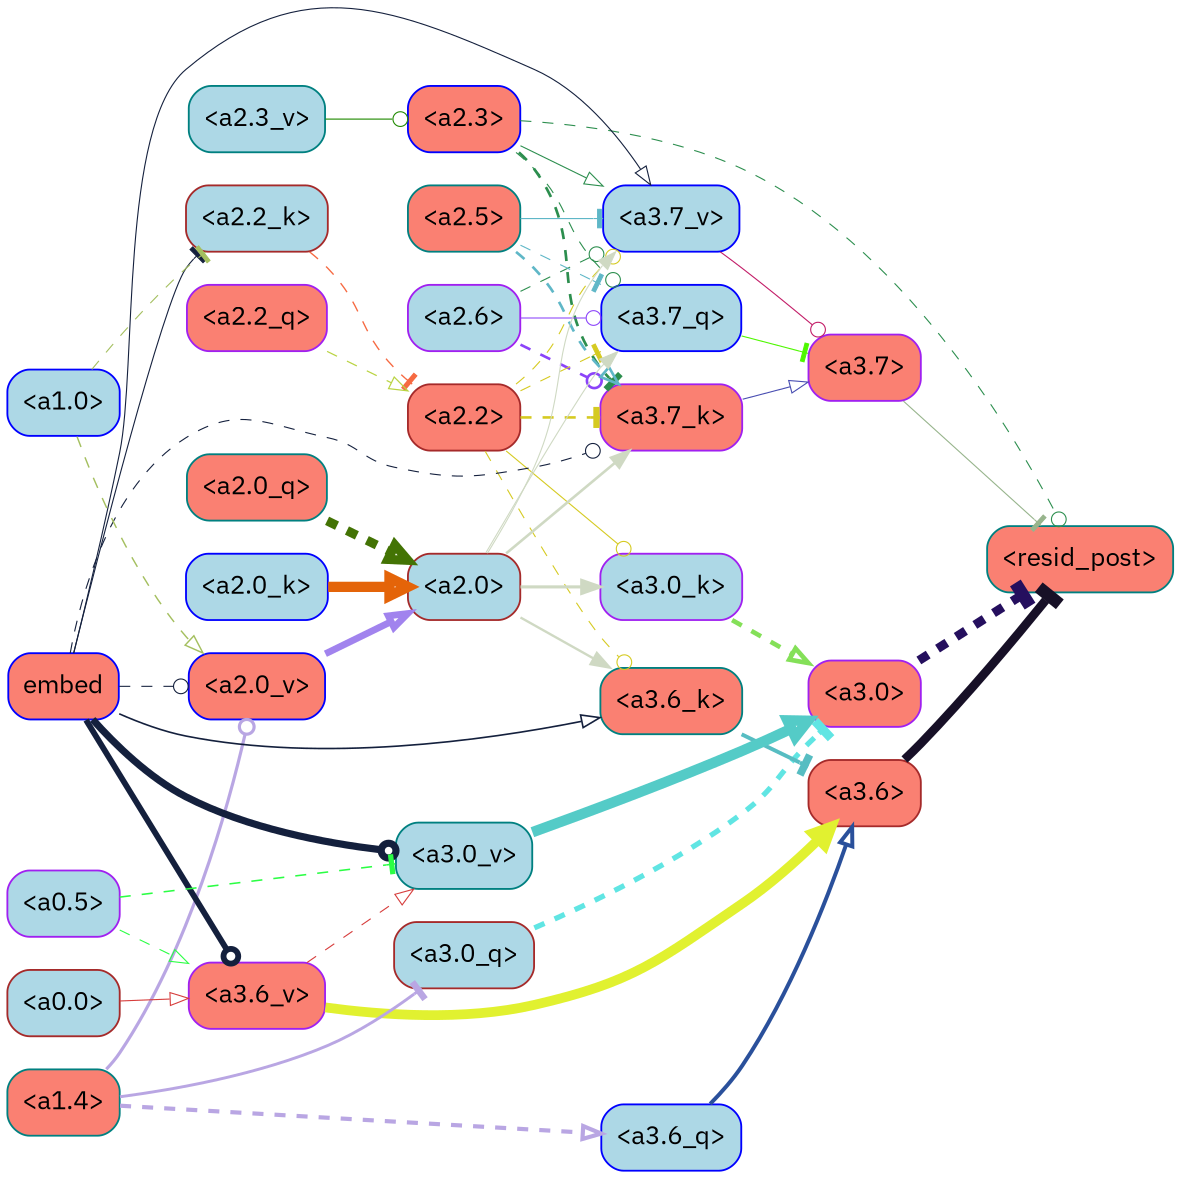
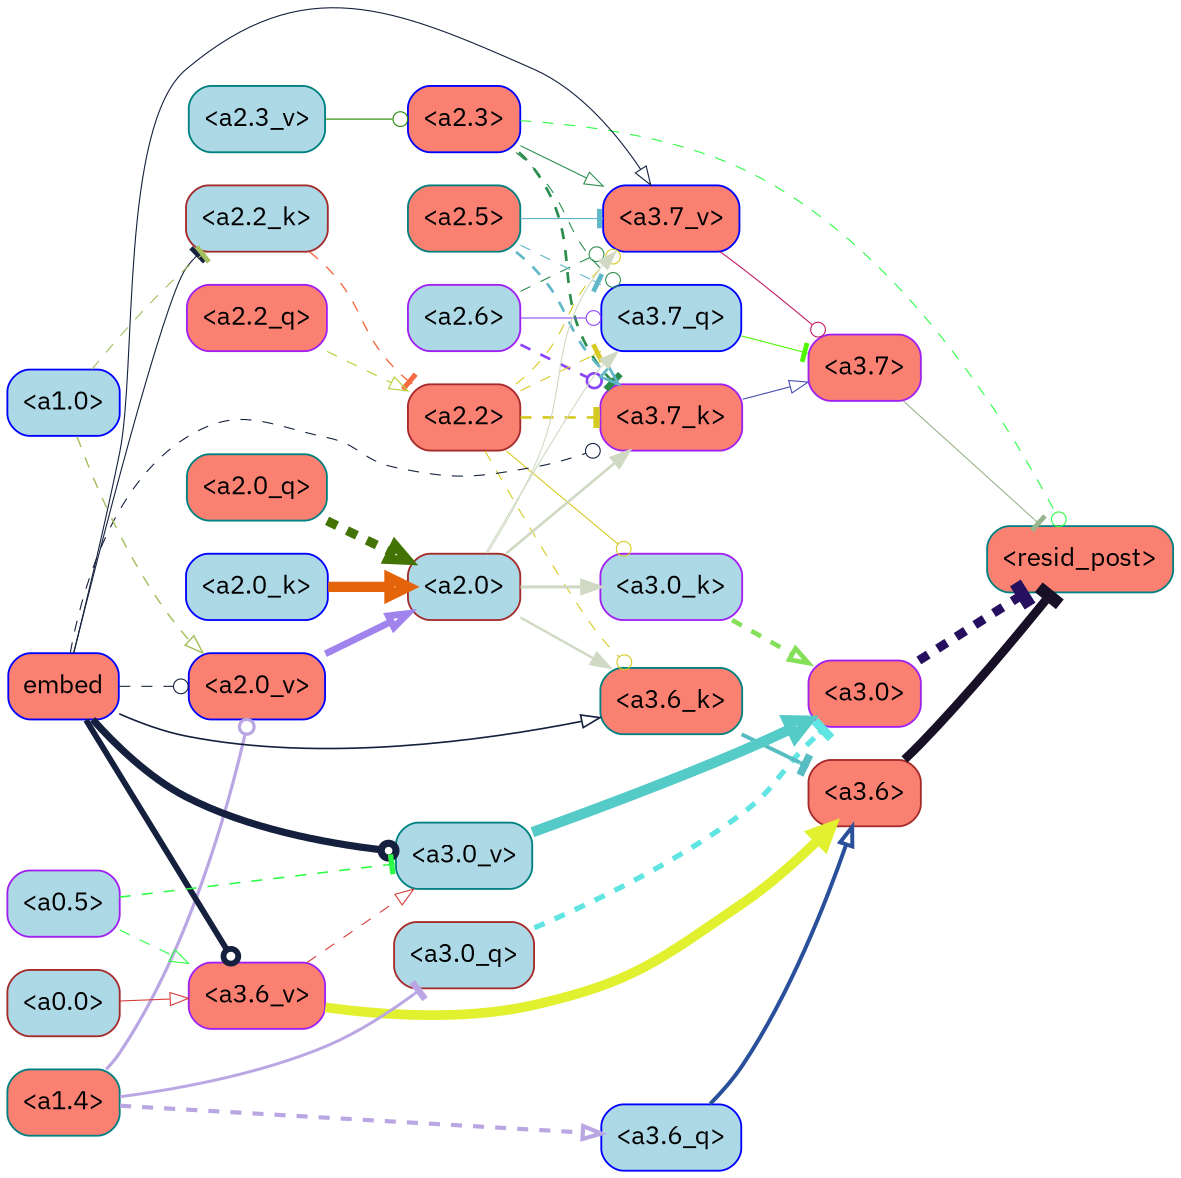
(671, 219) -> (671, 219)
(844, 236) -> (844, 236)
